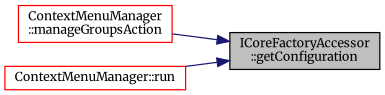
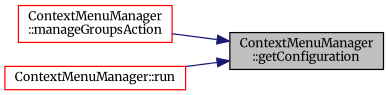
(305, 51) -> (307, 51)
